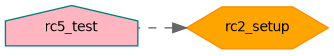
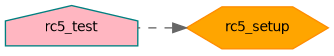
(257, 28) -> (257, 28)
